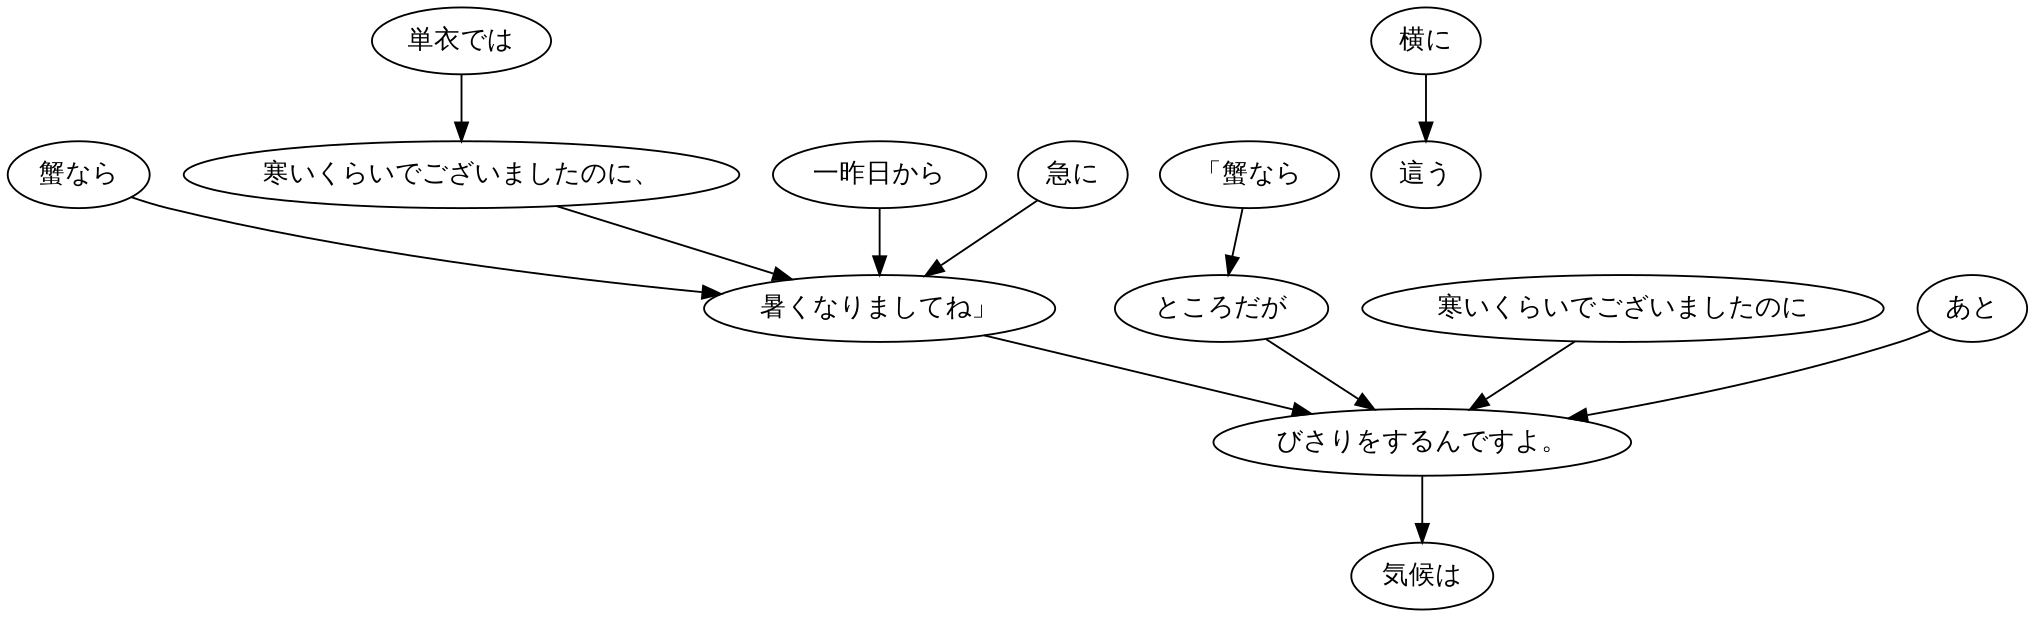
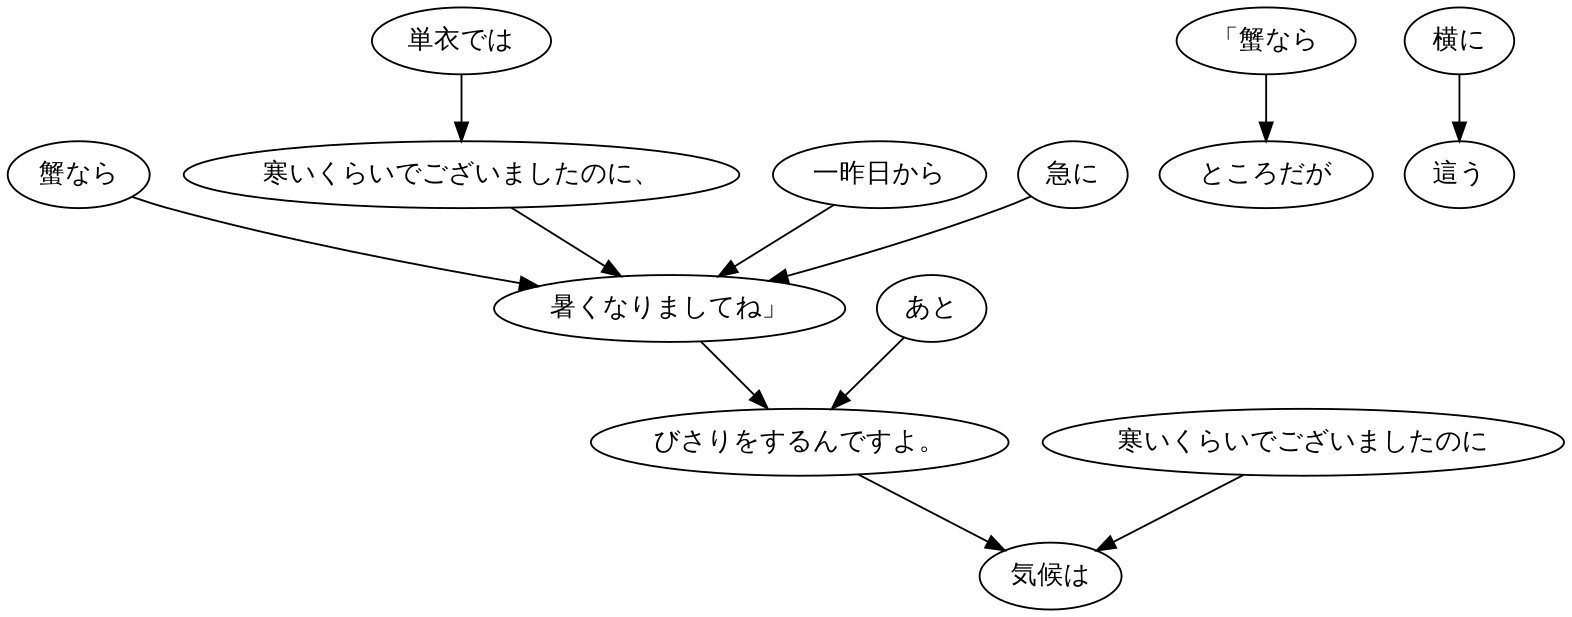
(1312, 369) -> none
(1531, 370) -> (1178, 508)
